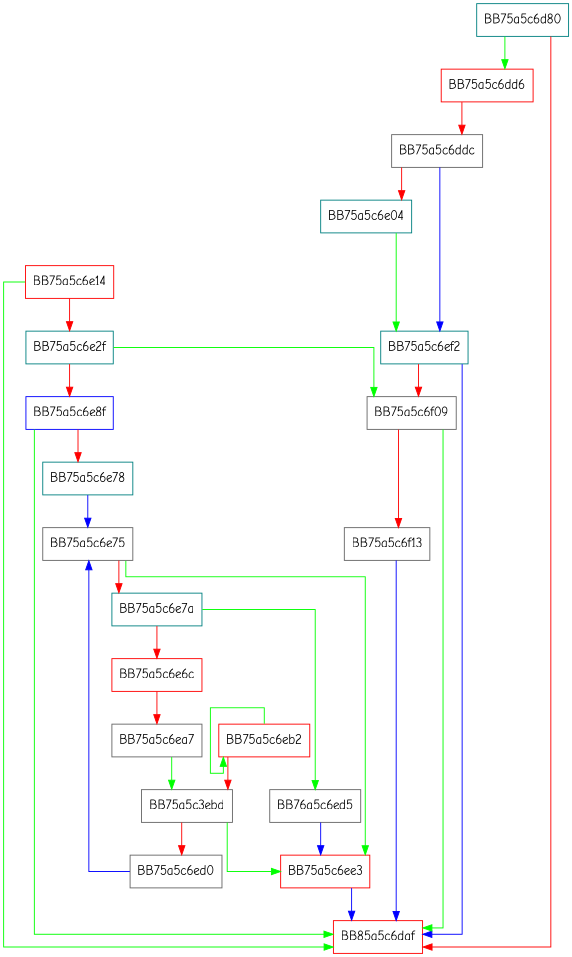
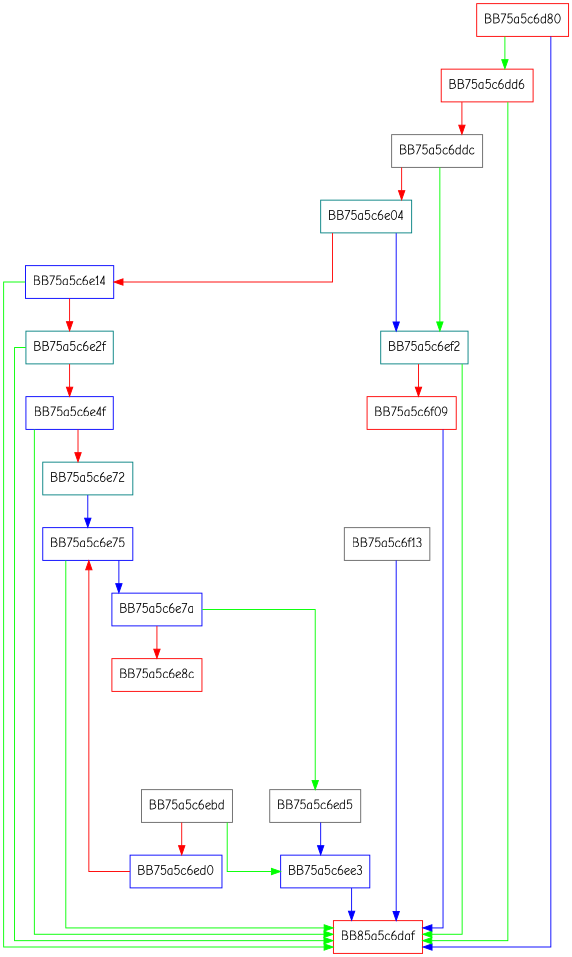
(523, 20) -> (523, 20)
(440, 245) -> (440, 245)
(396, 278) -> (396, 278)
(70, 282) -> (70, 282)
none -> (252, 282)
(264, 348) -> (15, 793)
(70, 413) -> (70, 413)
(412, 413) -> (412, 413)
(398, 474) -> none
(88, 479) -> (88, 479)
(88, 544) -> (88, 544)
(551, 551) -> (551, 551)
none -> (508, 559)
(119, 572) -> (119, 572)
(365, 584) -> (66, 873)
(157, 610) -> (157, 610)
(462, 664) -> (462, 664)
(157, 675) -> (157, 675)
(443, 684) -> (443, 684)
(89, 741) -> (89, 741)
(157, 741) -> none
(264, 741) -> none
(187, 806) -> (187, 806)
(315, 806) -> (315, 806)
(176, 872) -> (176, 872)
(325, 872) -> (325, 872)
